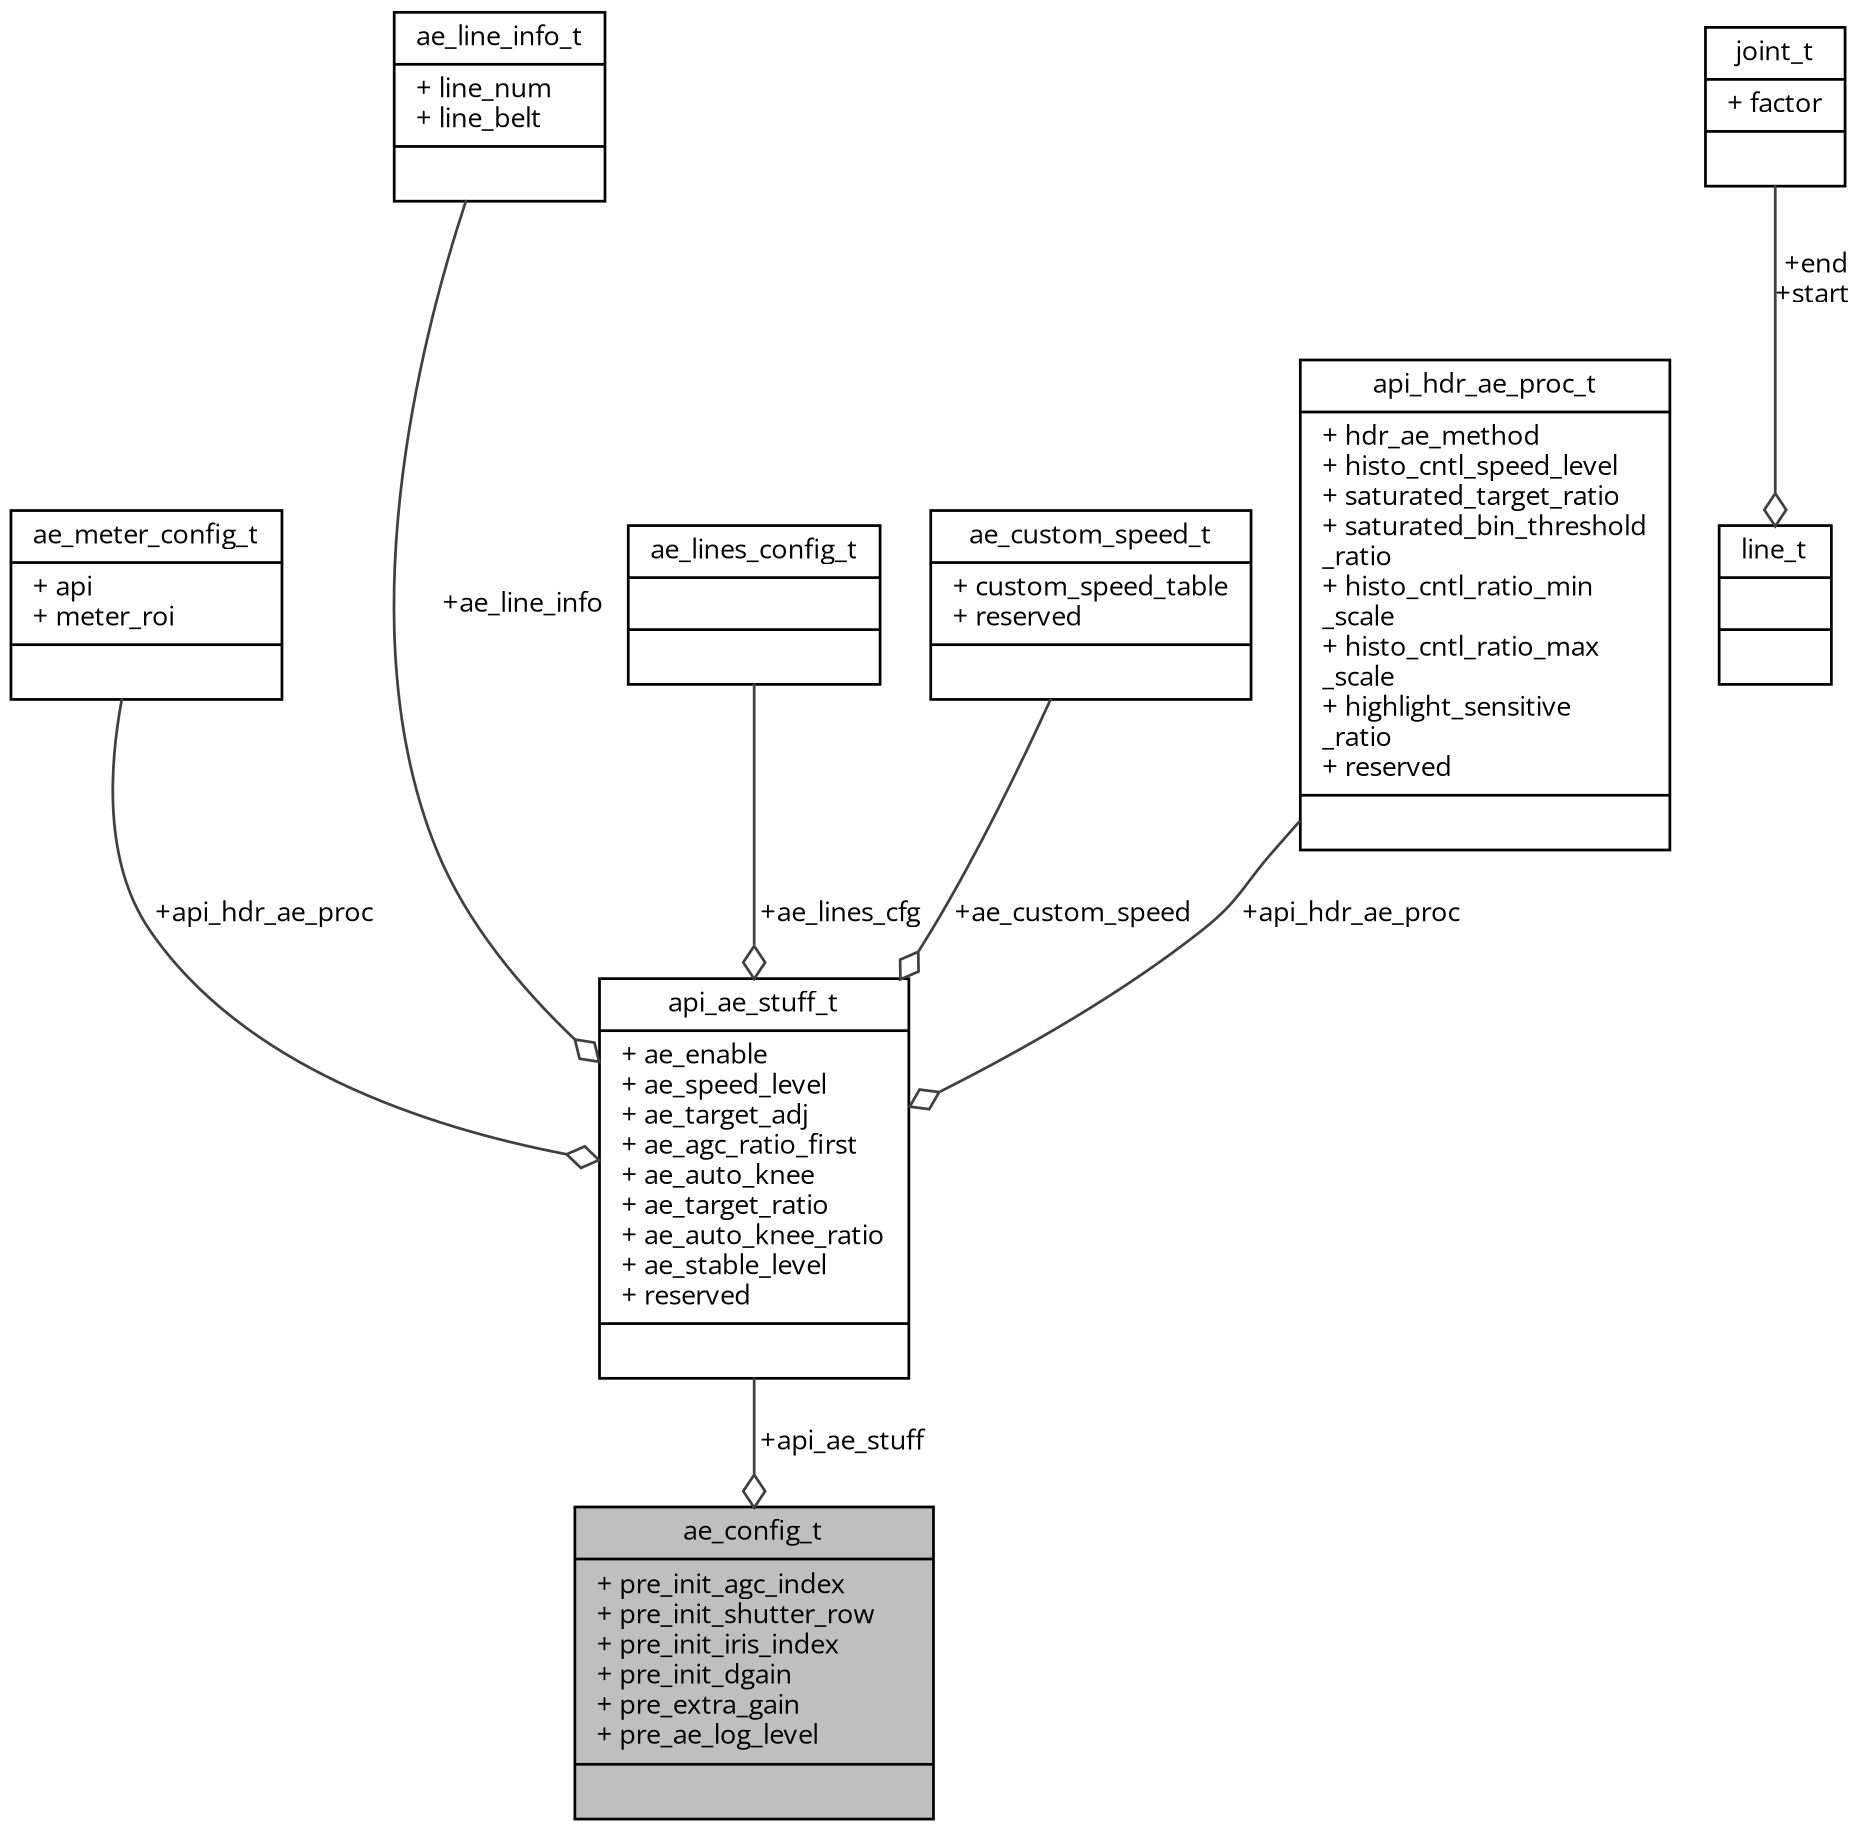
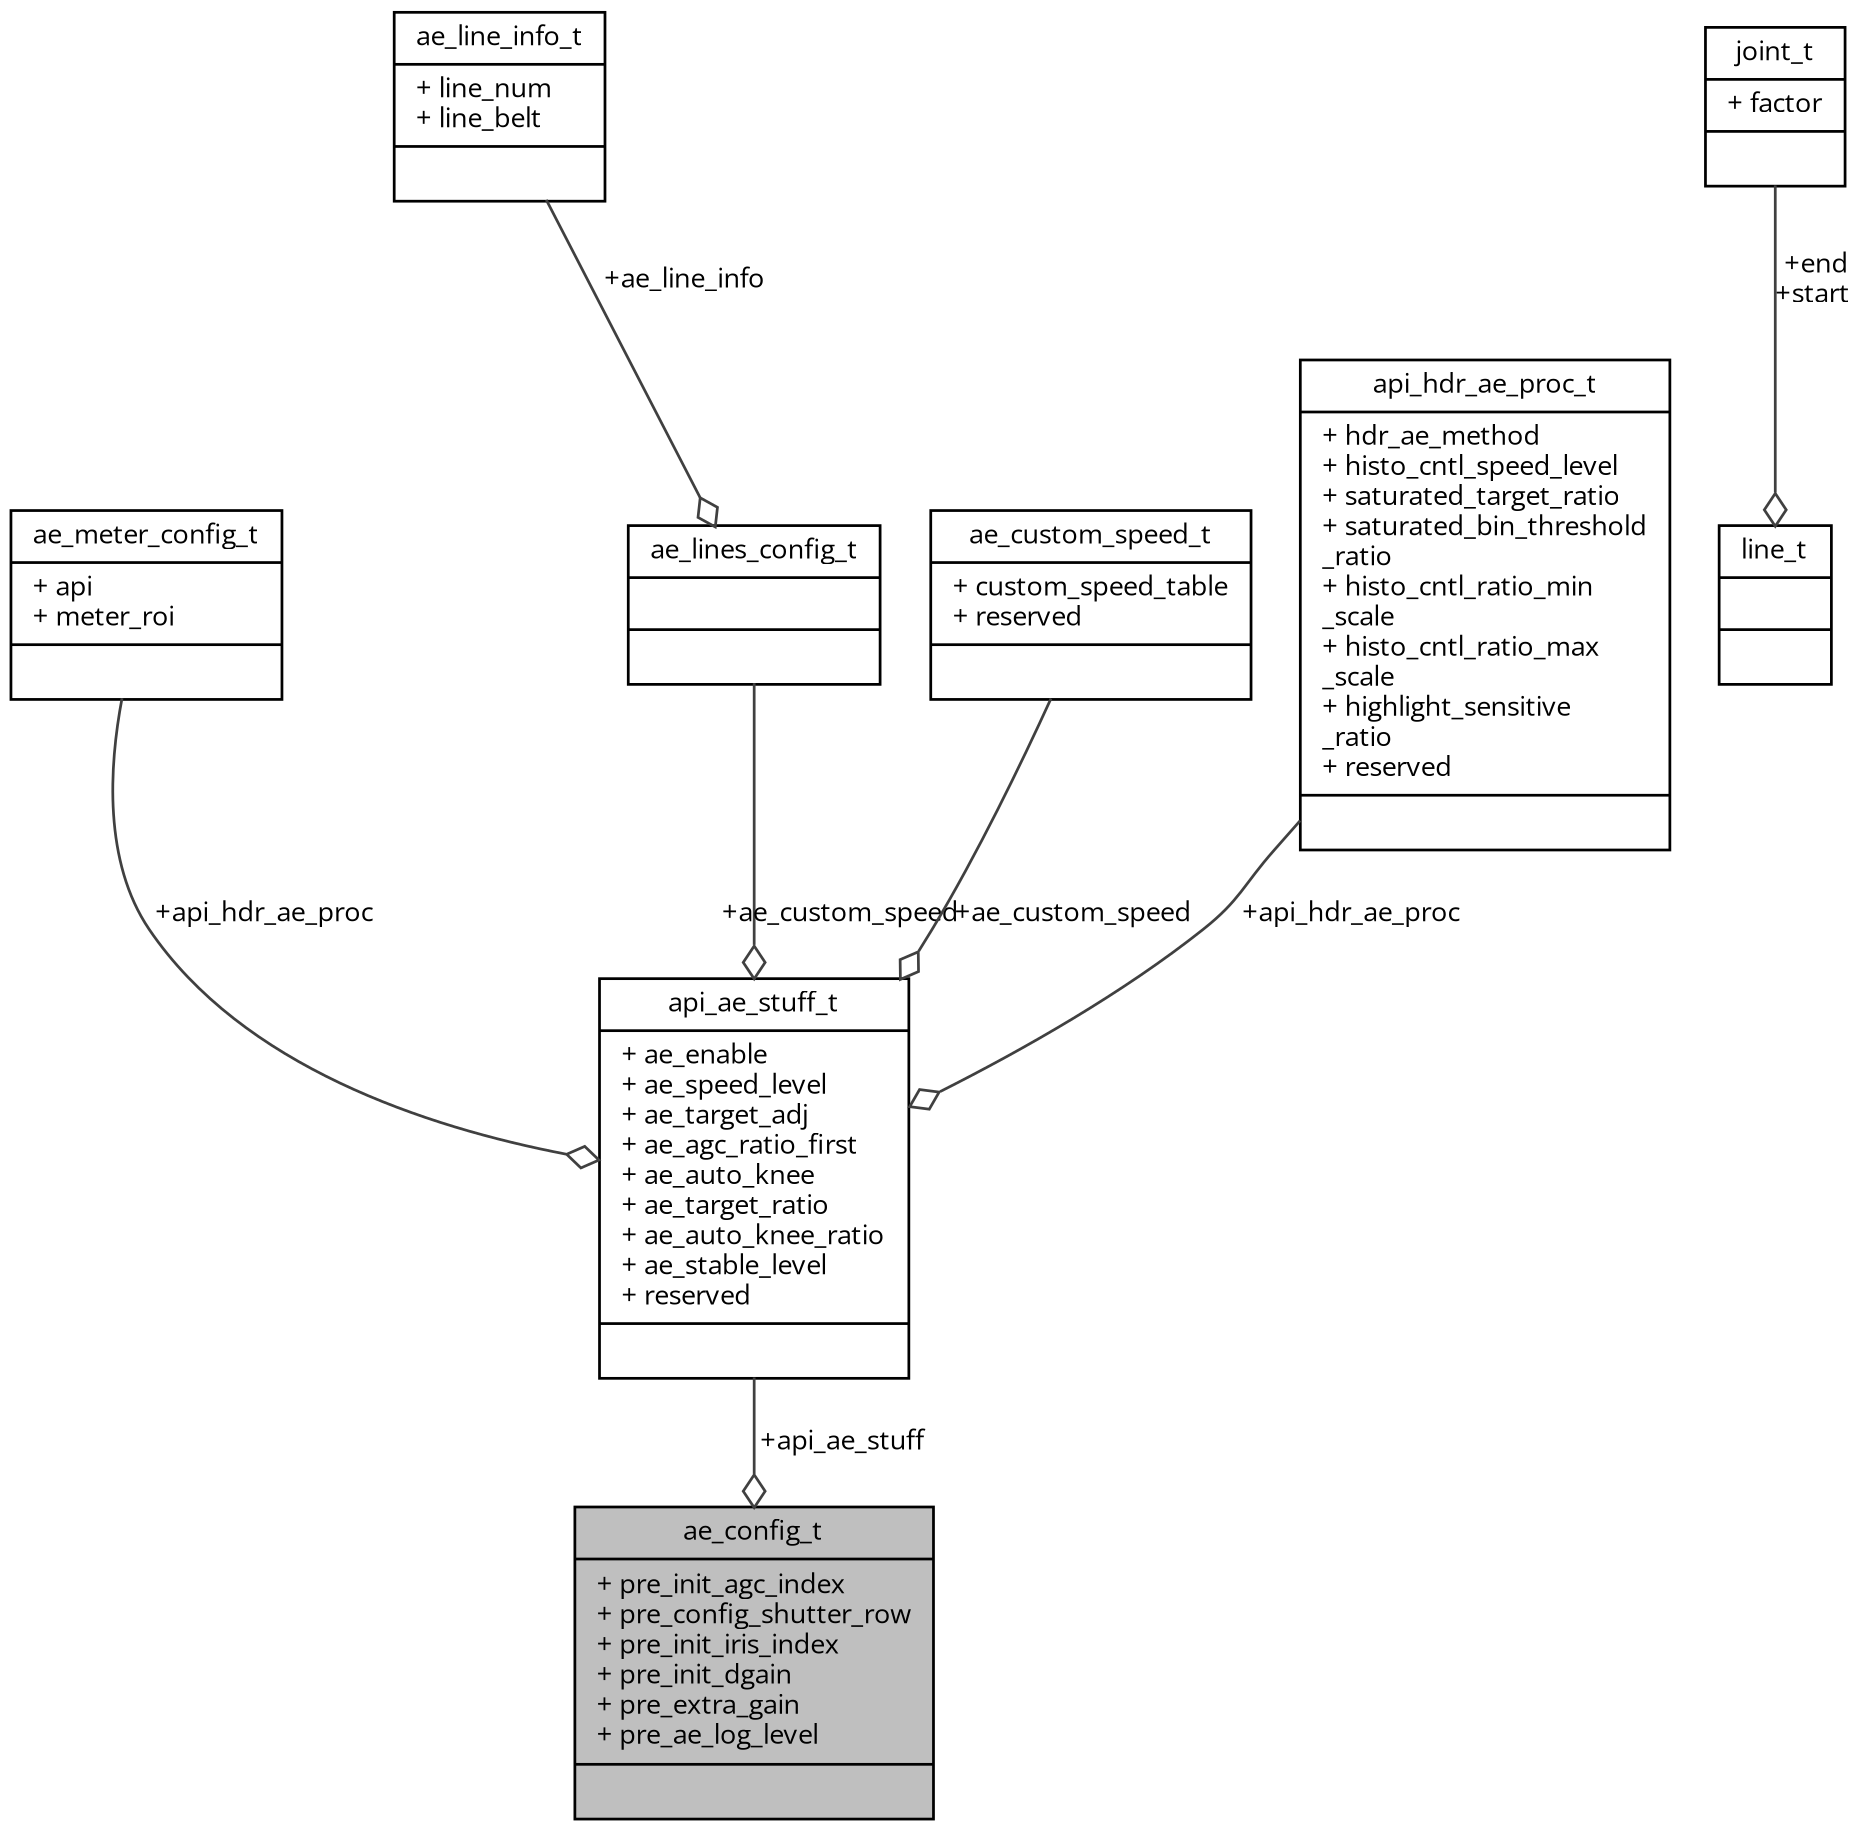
(396, 642) -> (623, 349)
(838, 914) -> (838, 914)
(736, 1615) -> (754, 1615)
